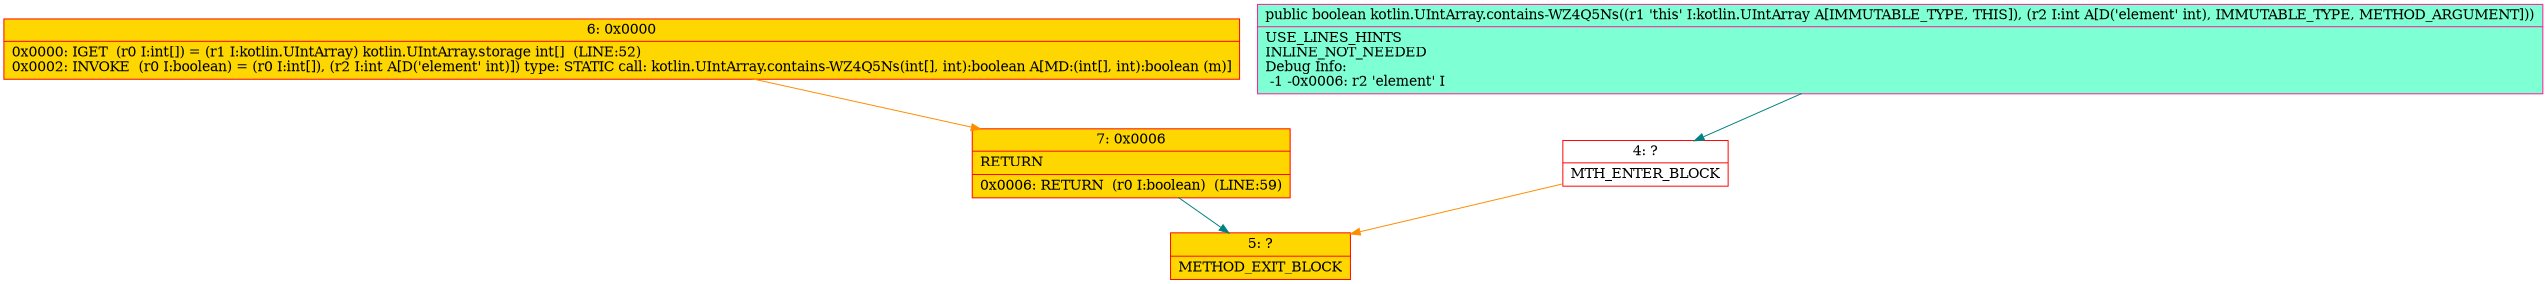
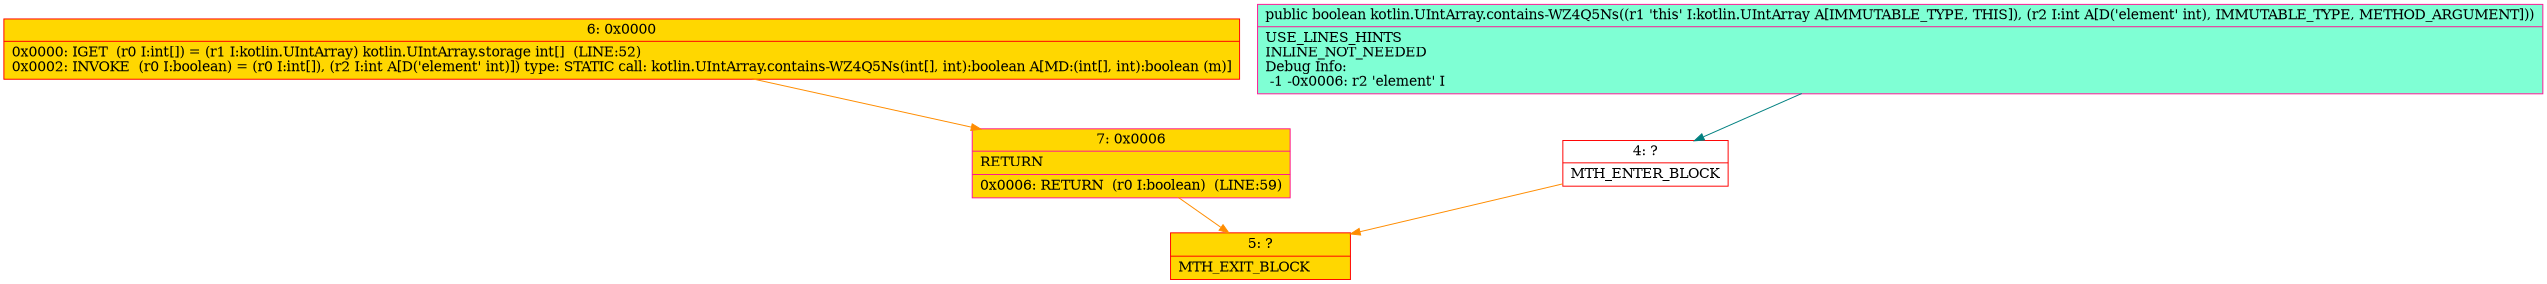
(1131, 163) -> (1131, 163)
(1200, 212) -> (1200, 212)
(1260, 267) -> (1244, 267)
